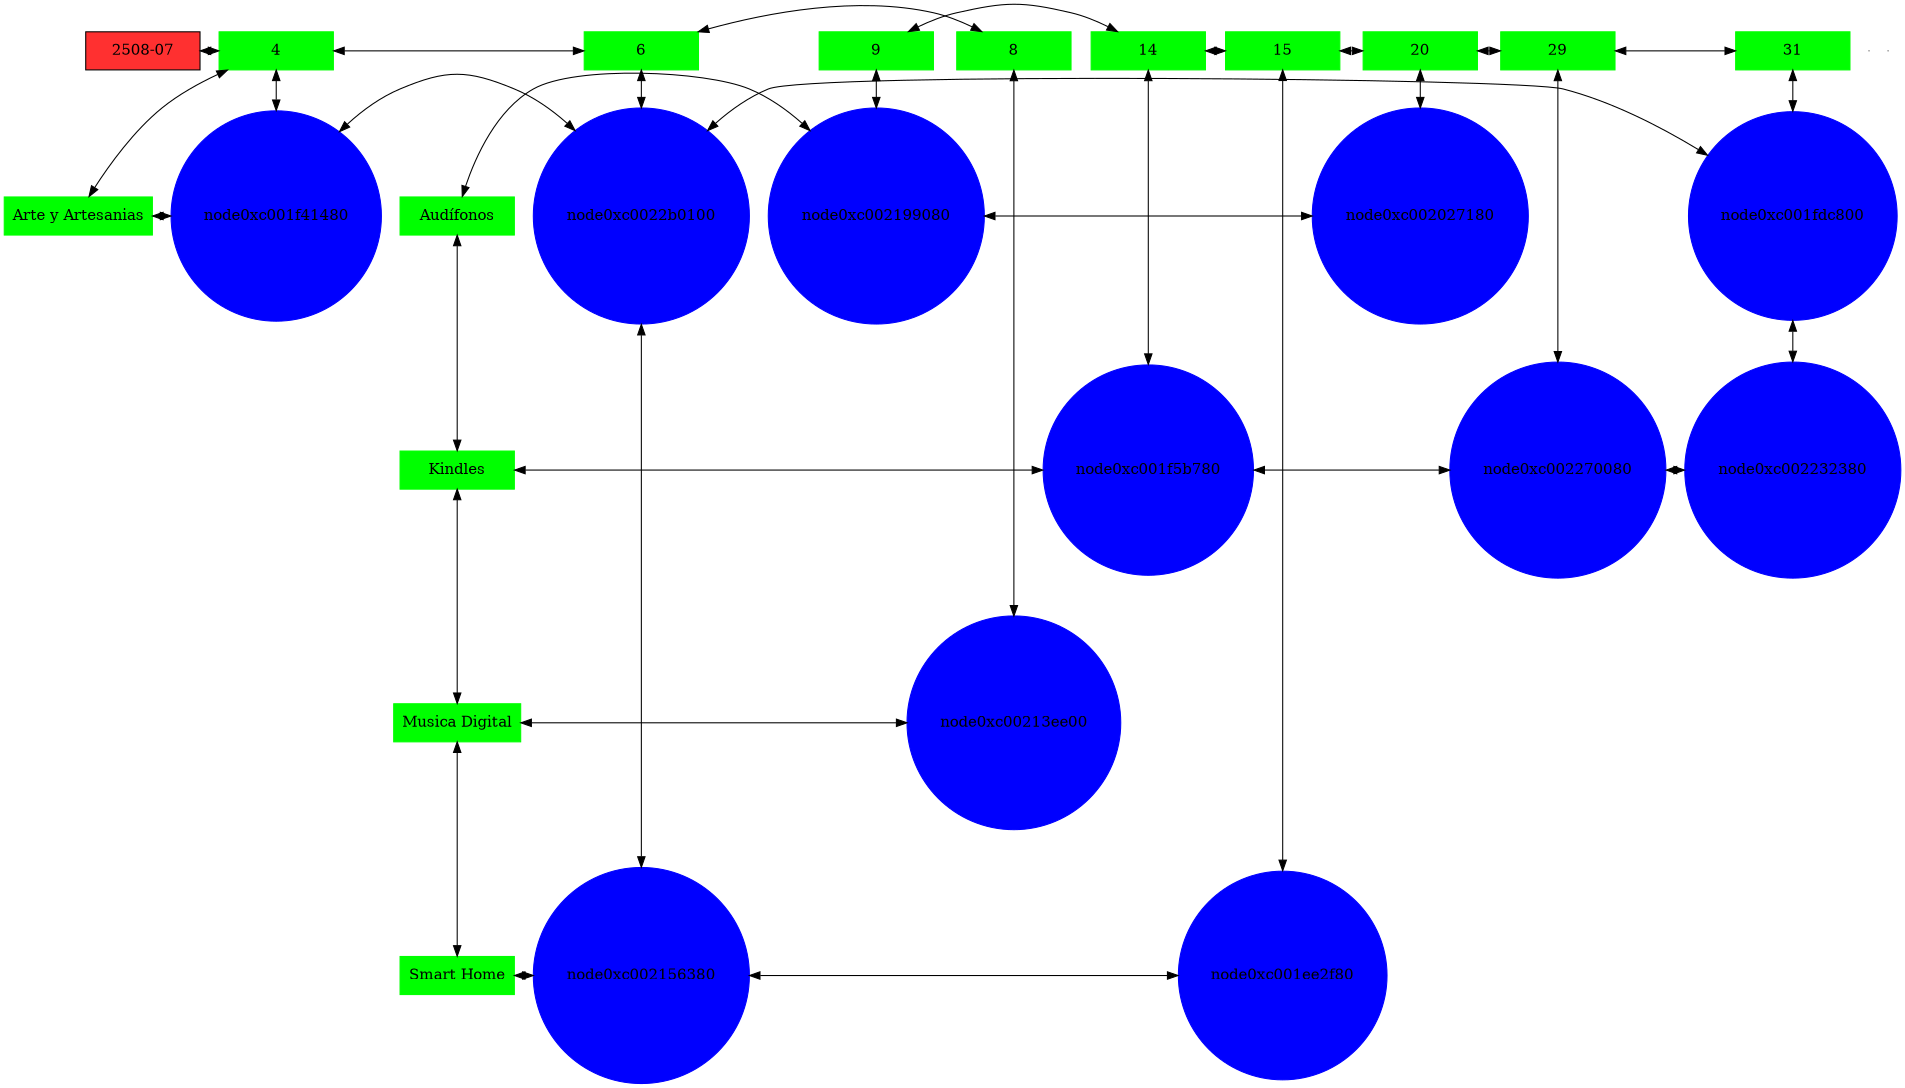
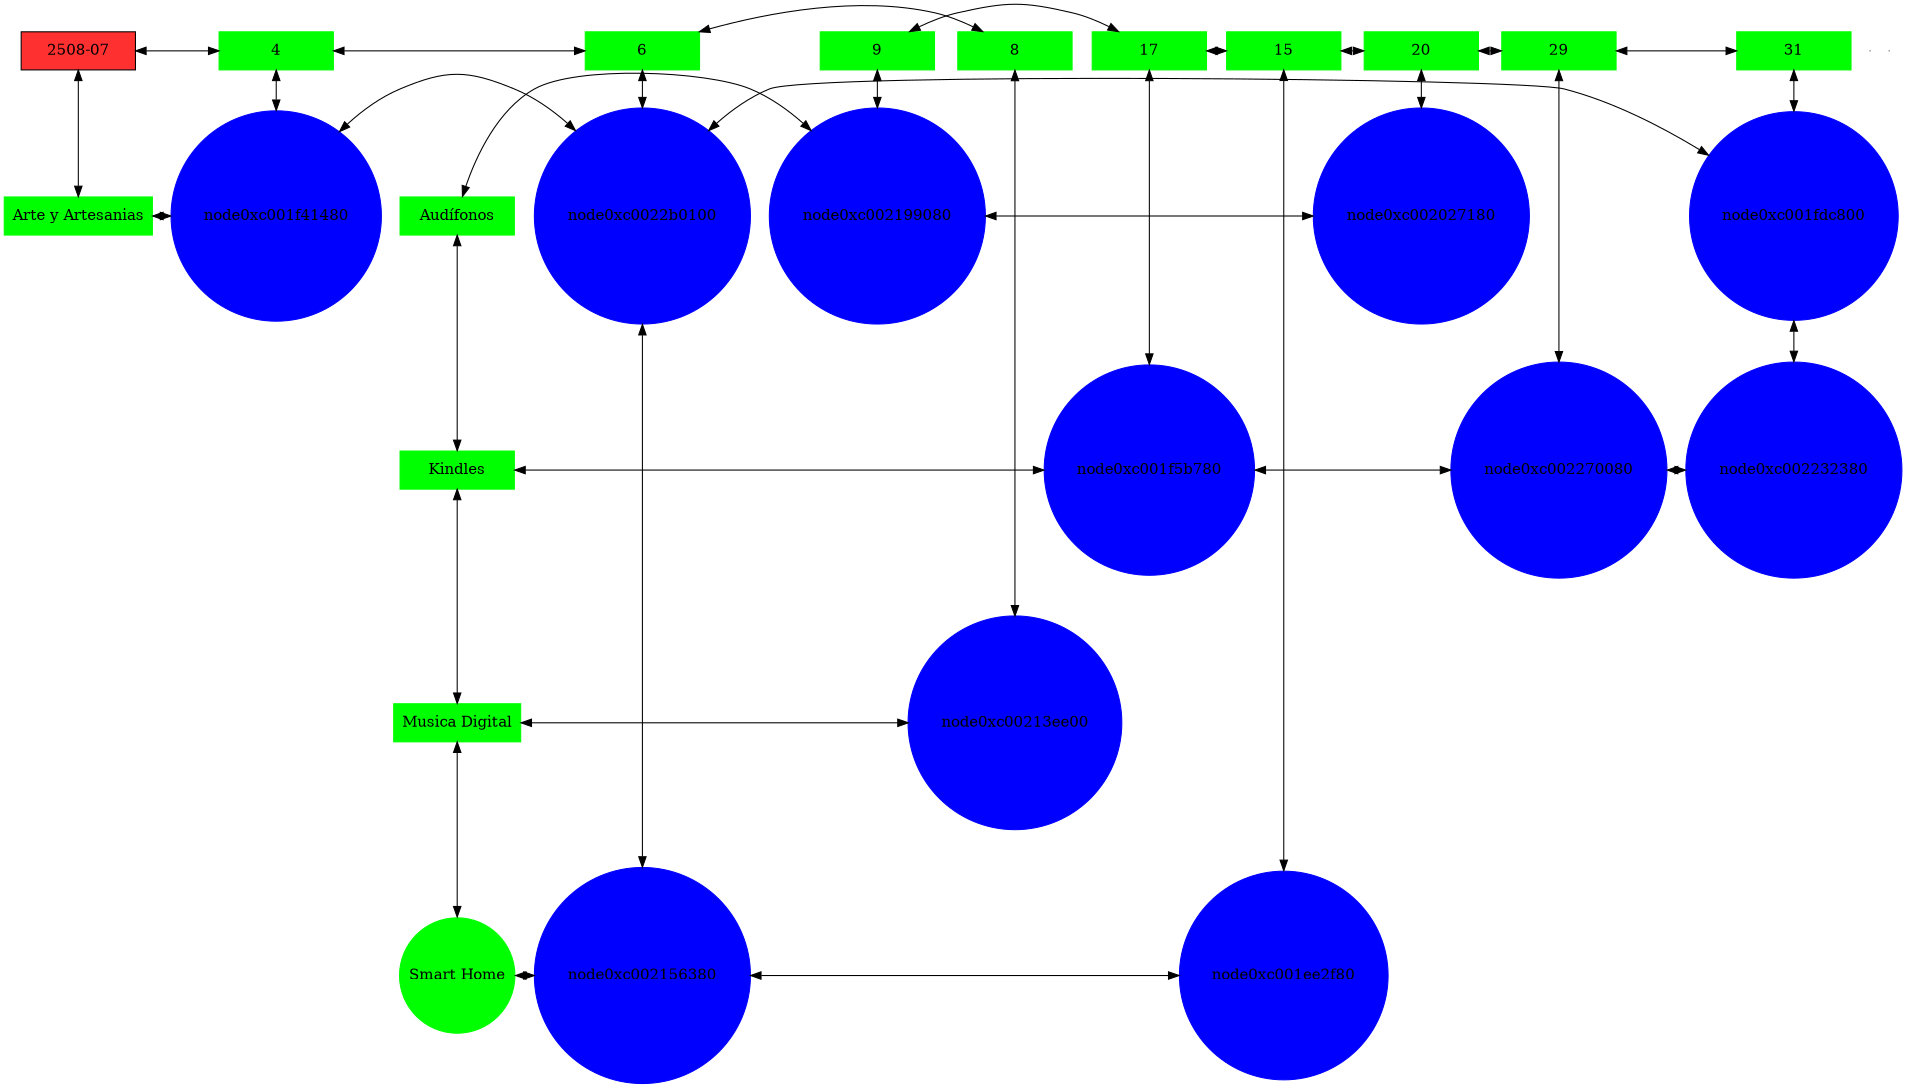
(1148, 51) -> (1149, 51)
(147, 121) -> (78, 133)
(457, 976) -> (457, 976)
